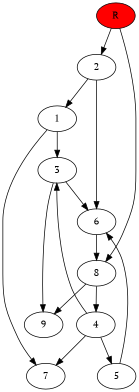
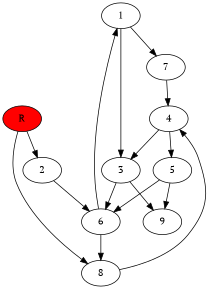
(79, 90) -> (97, 121)
(71, 298) -> (168, 192)
(73, 348) -> (167, 89)
